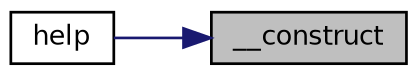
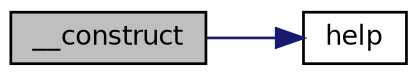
(148, 38) -> (241, 38)
